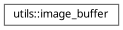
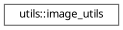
(62, 15) -> (62, 15)
